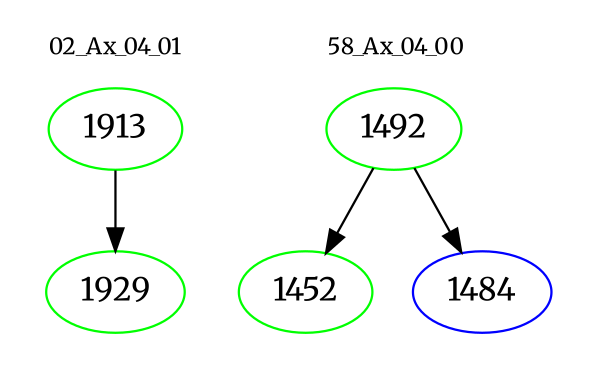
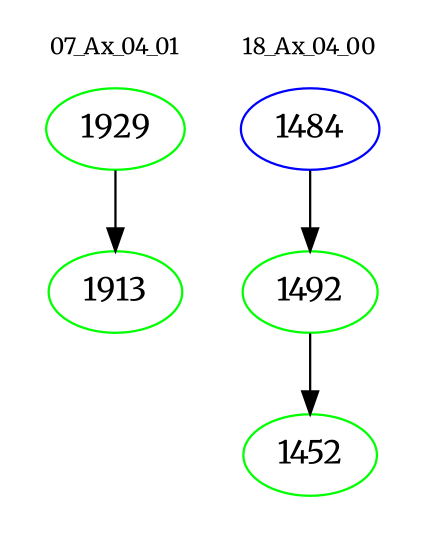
(115, 49) -> (115, 49)
(396, 49) -> (310, 49)
(115, 199) -> (115, 199)
(432, 200) -> (310, 199)
